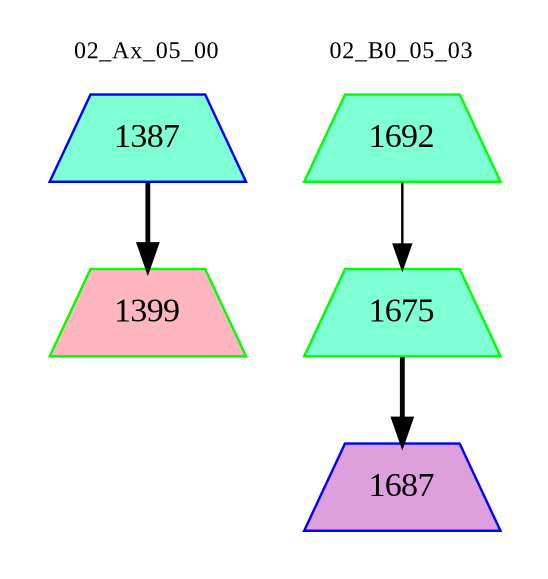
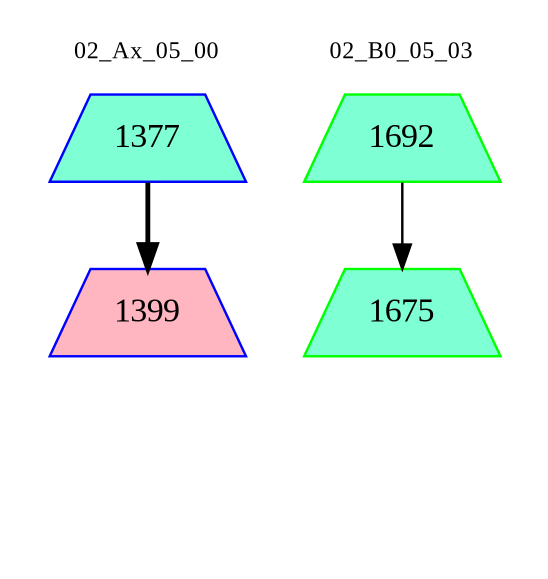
(148, 138) -> (148, 138)
(148, 313) -> (148, 313)
(402, 487) -> none
